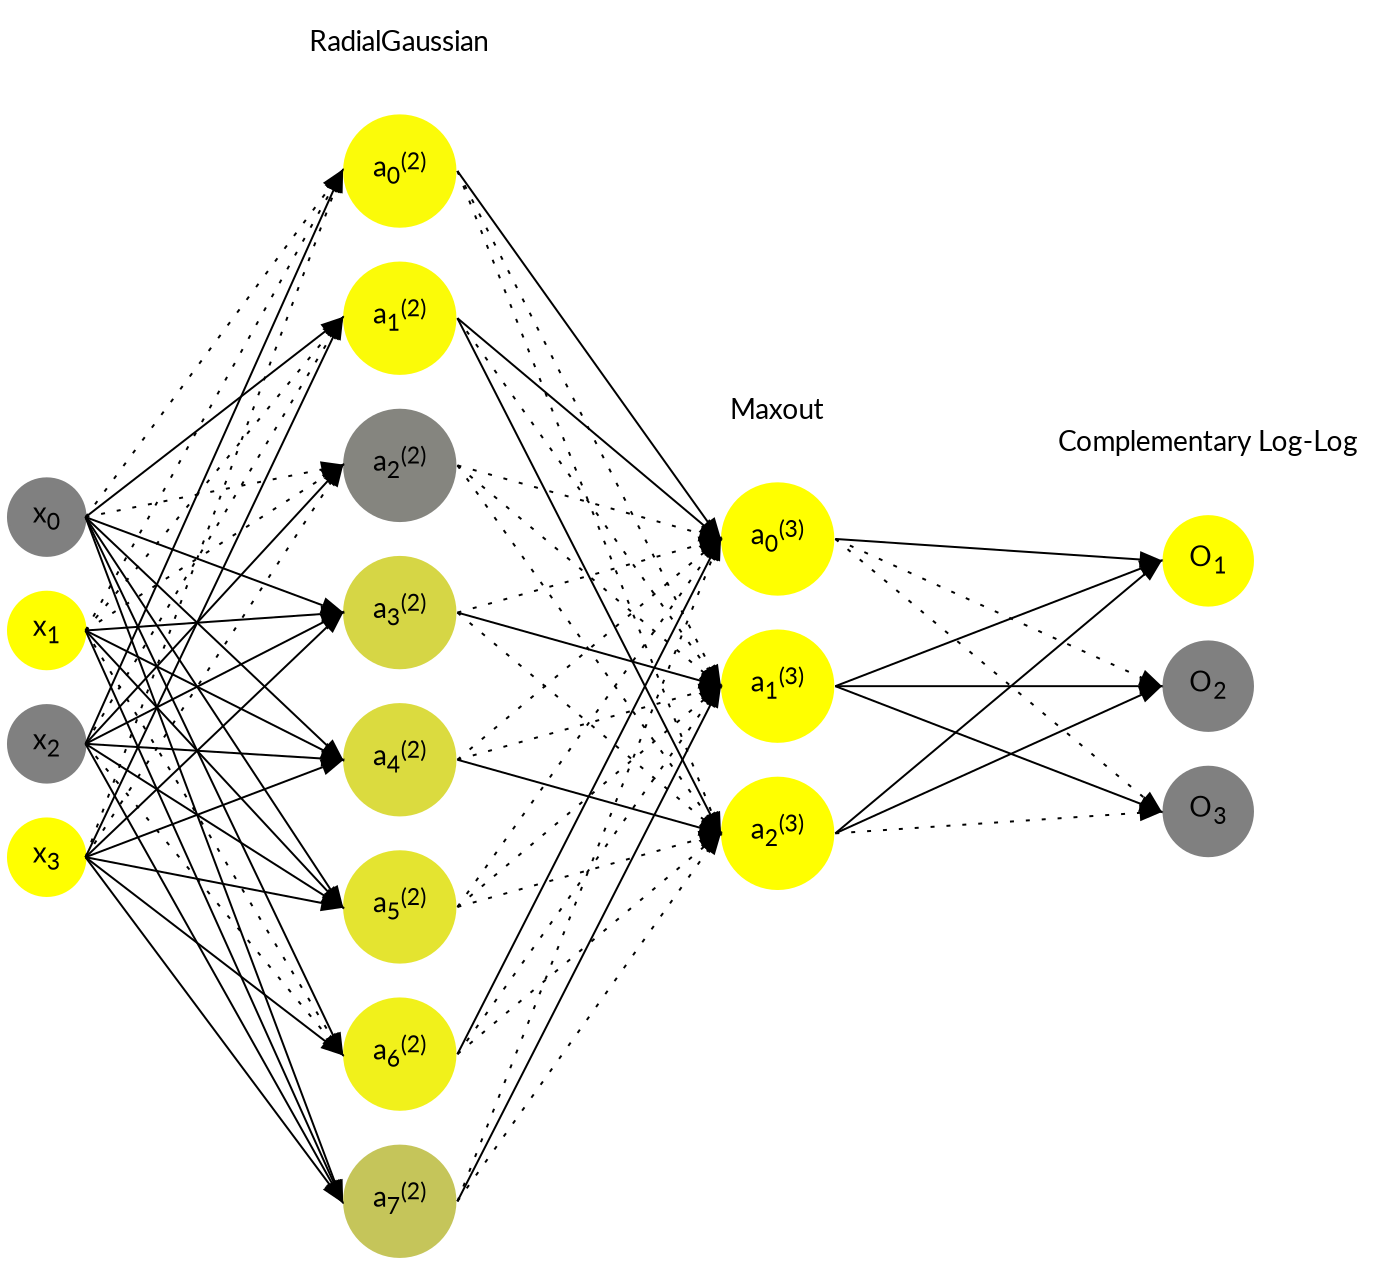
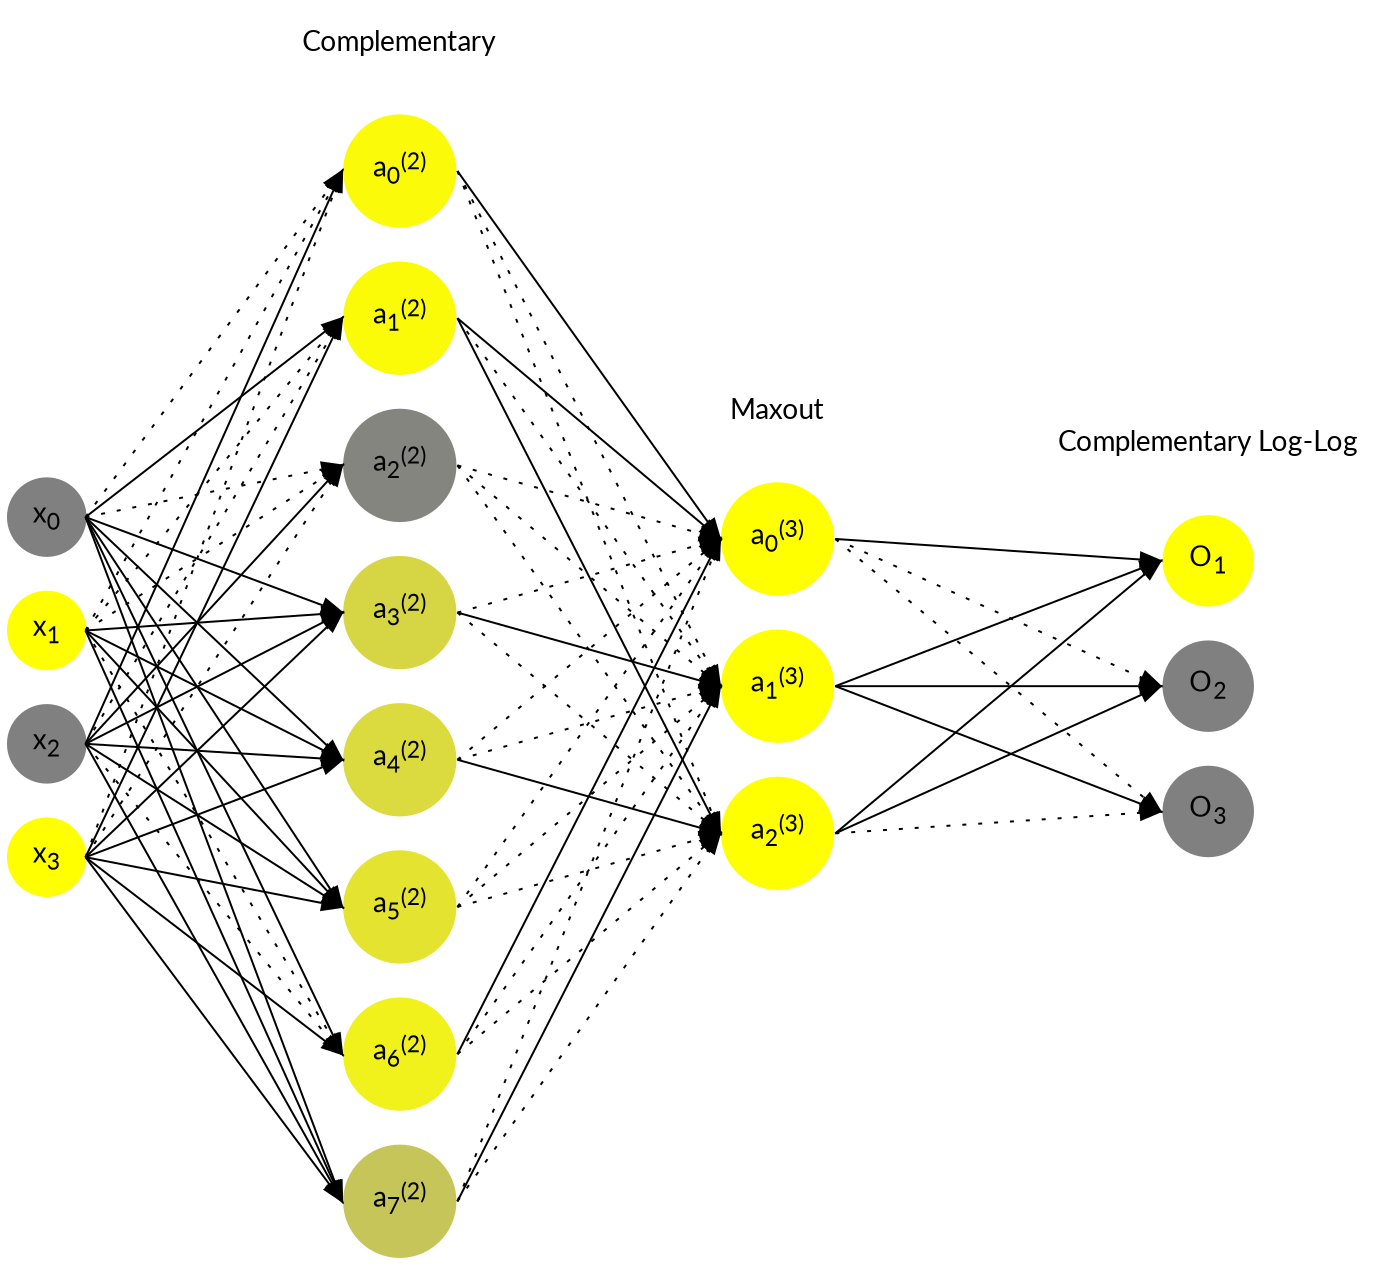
(400, 44) -> (400, 44)
